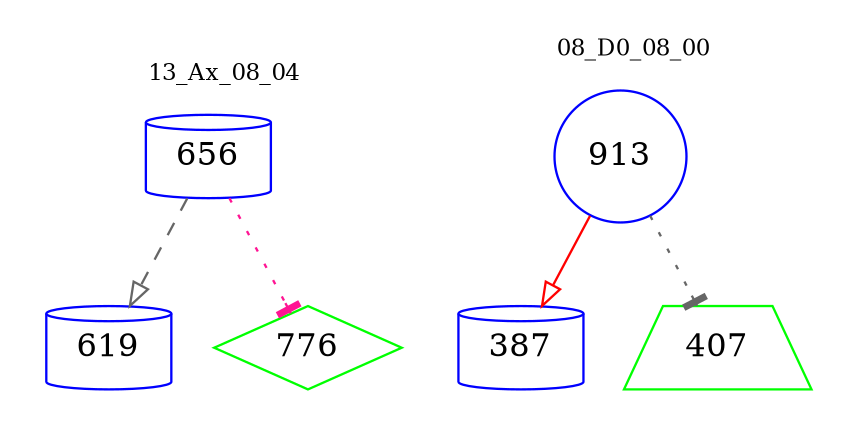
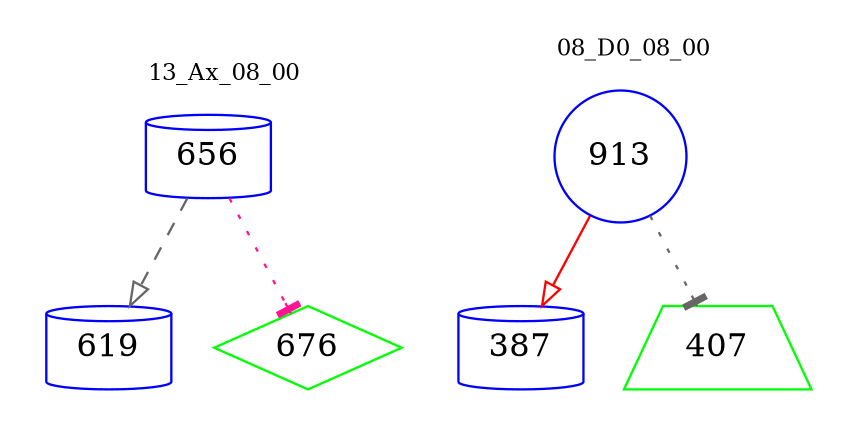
(225, 74) -> (225, 74)
(308, 348) -> (308, 348)
